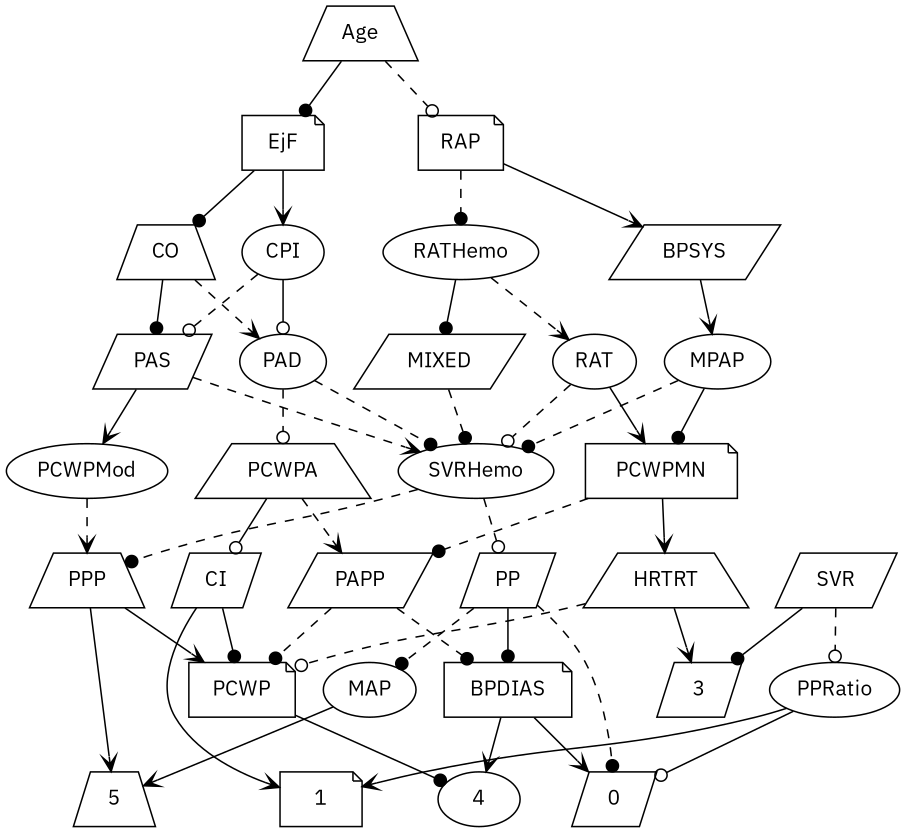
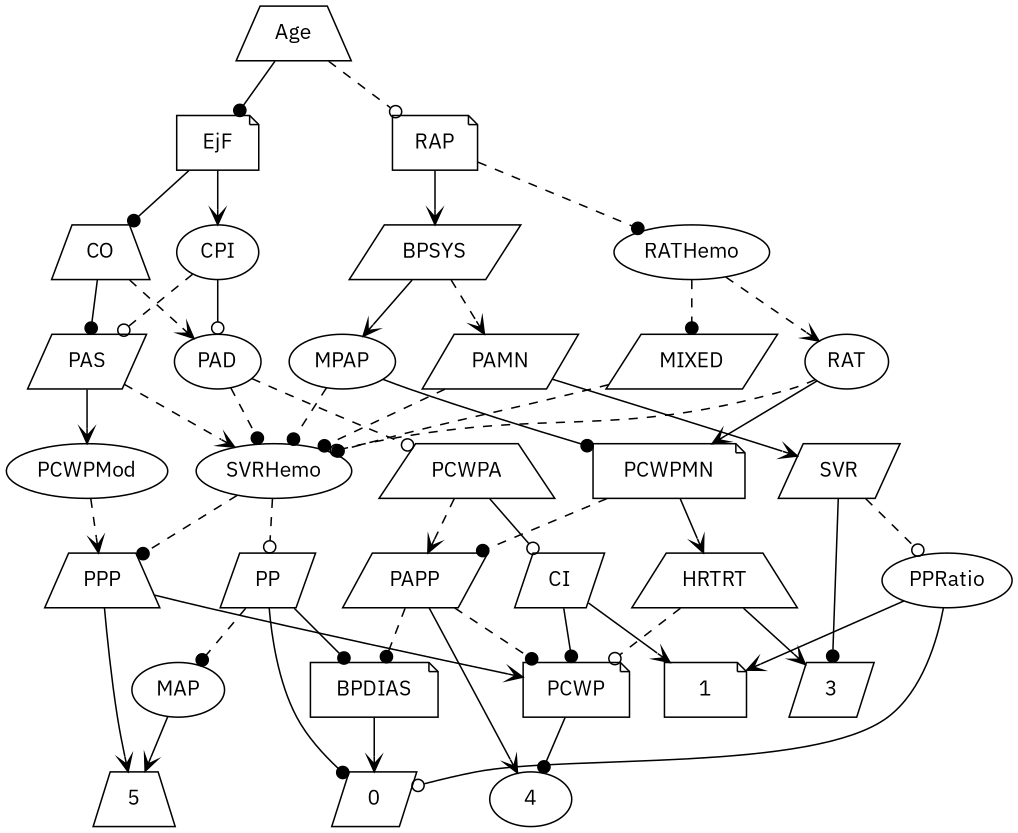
(451, 301) -> (692, 301)
none -> (500, 362)
(591, 674) -> (287, 696)
(495, 737) -> (470, 684)
